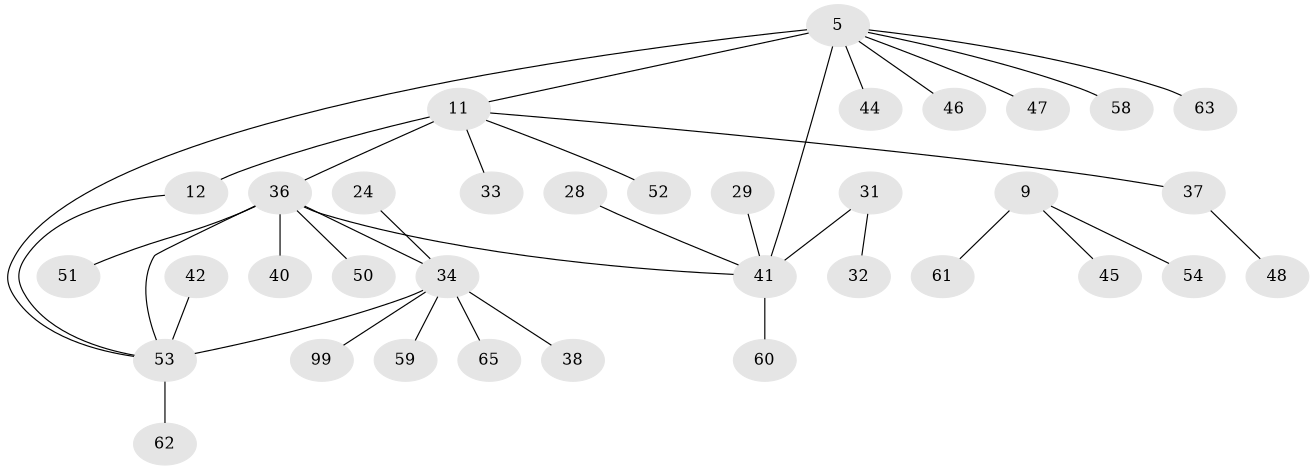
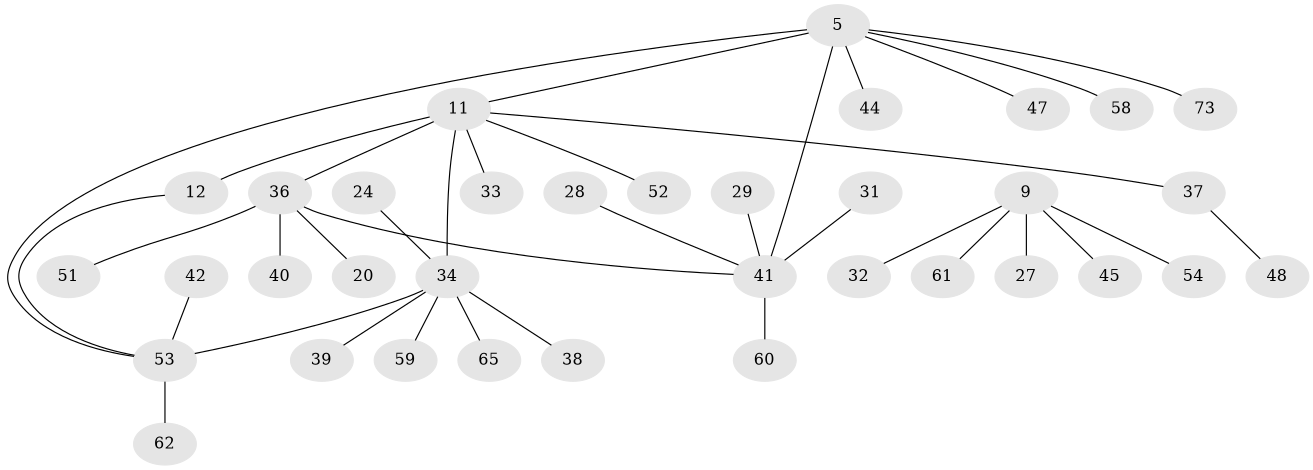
(954, 109) -> none
(1205, 109) -> (1205, 109)
(364, 235) -> (448, 193)
(865, 235) -> (943, 235)
(166, 250) -> none
(364, 277) -> (364, 277)
none -> (1026, 277)
(322, 360) -> (322, 360)
